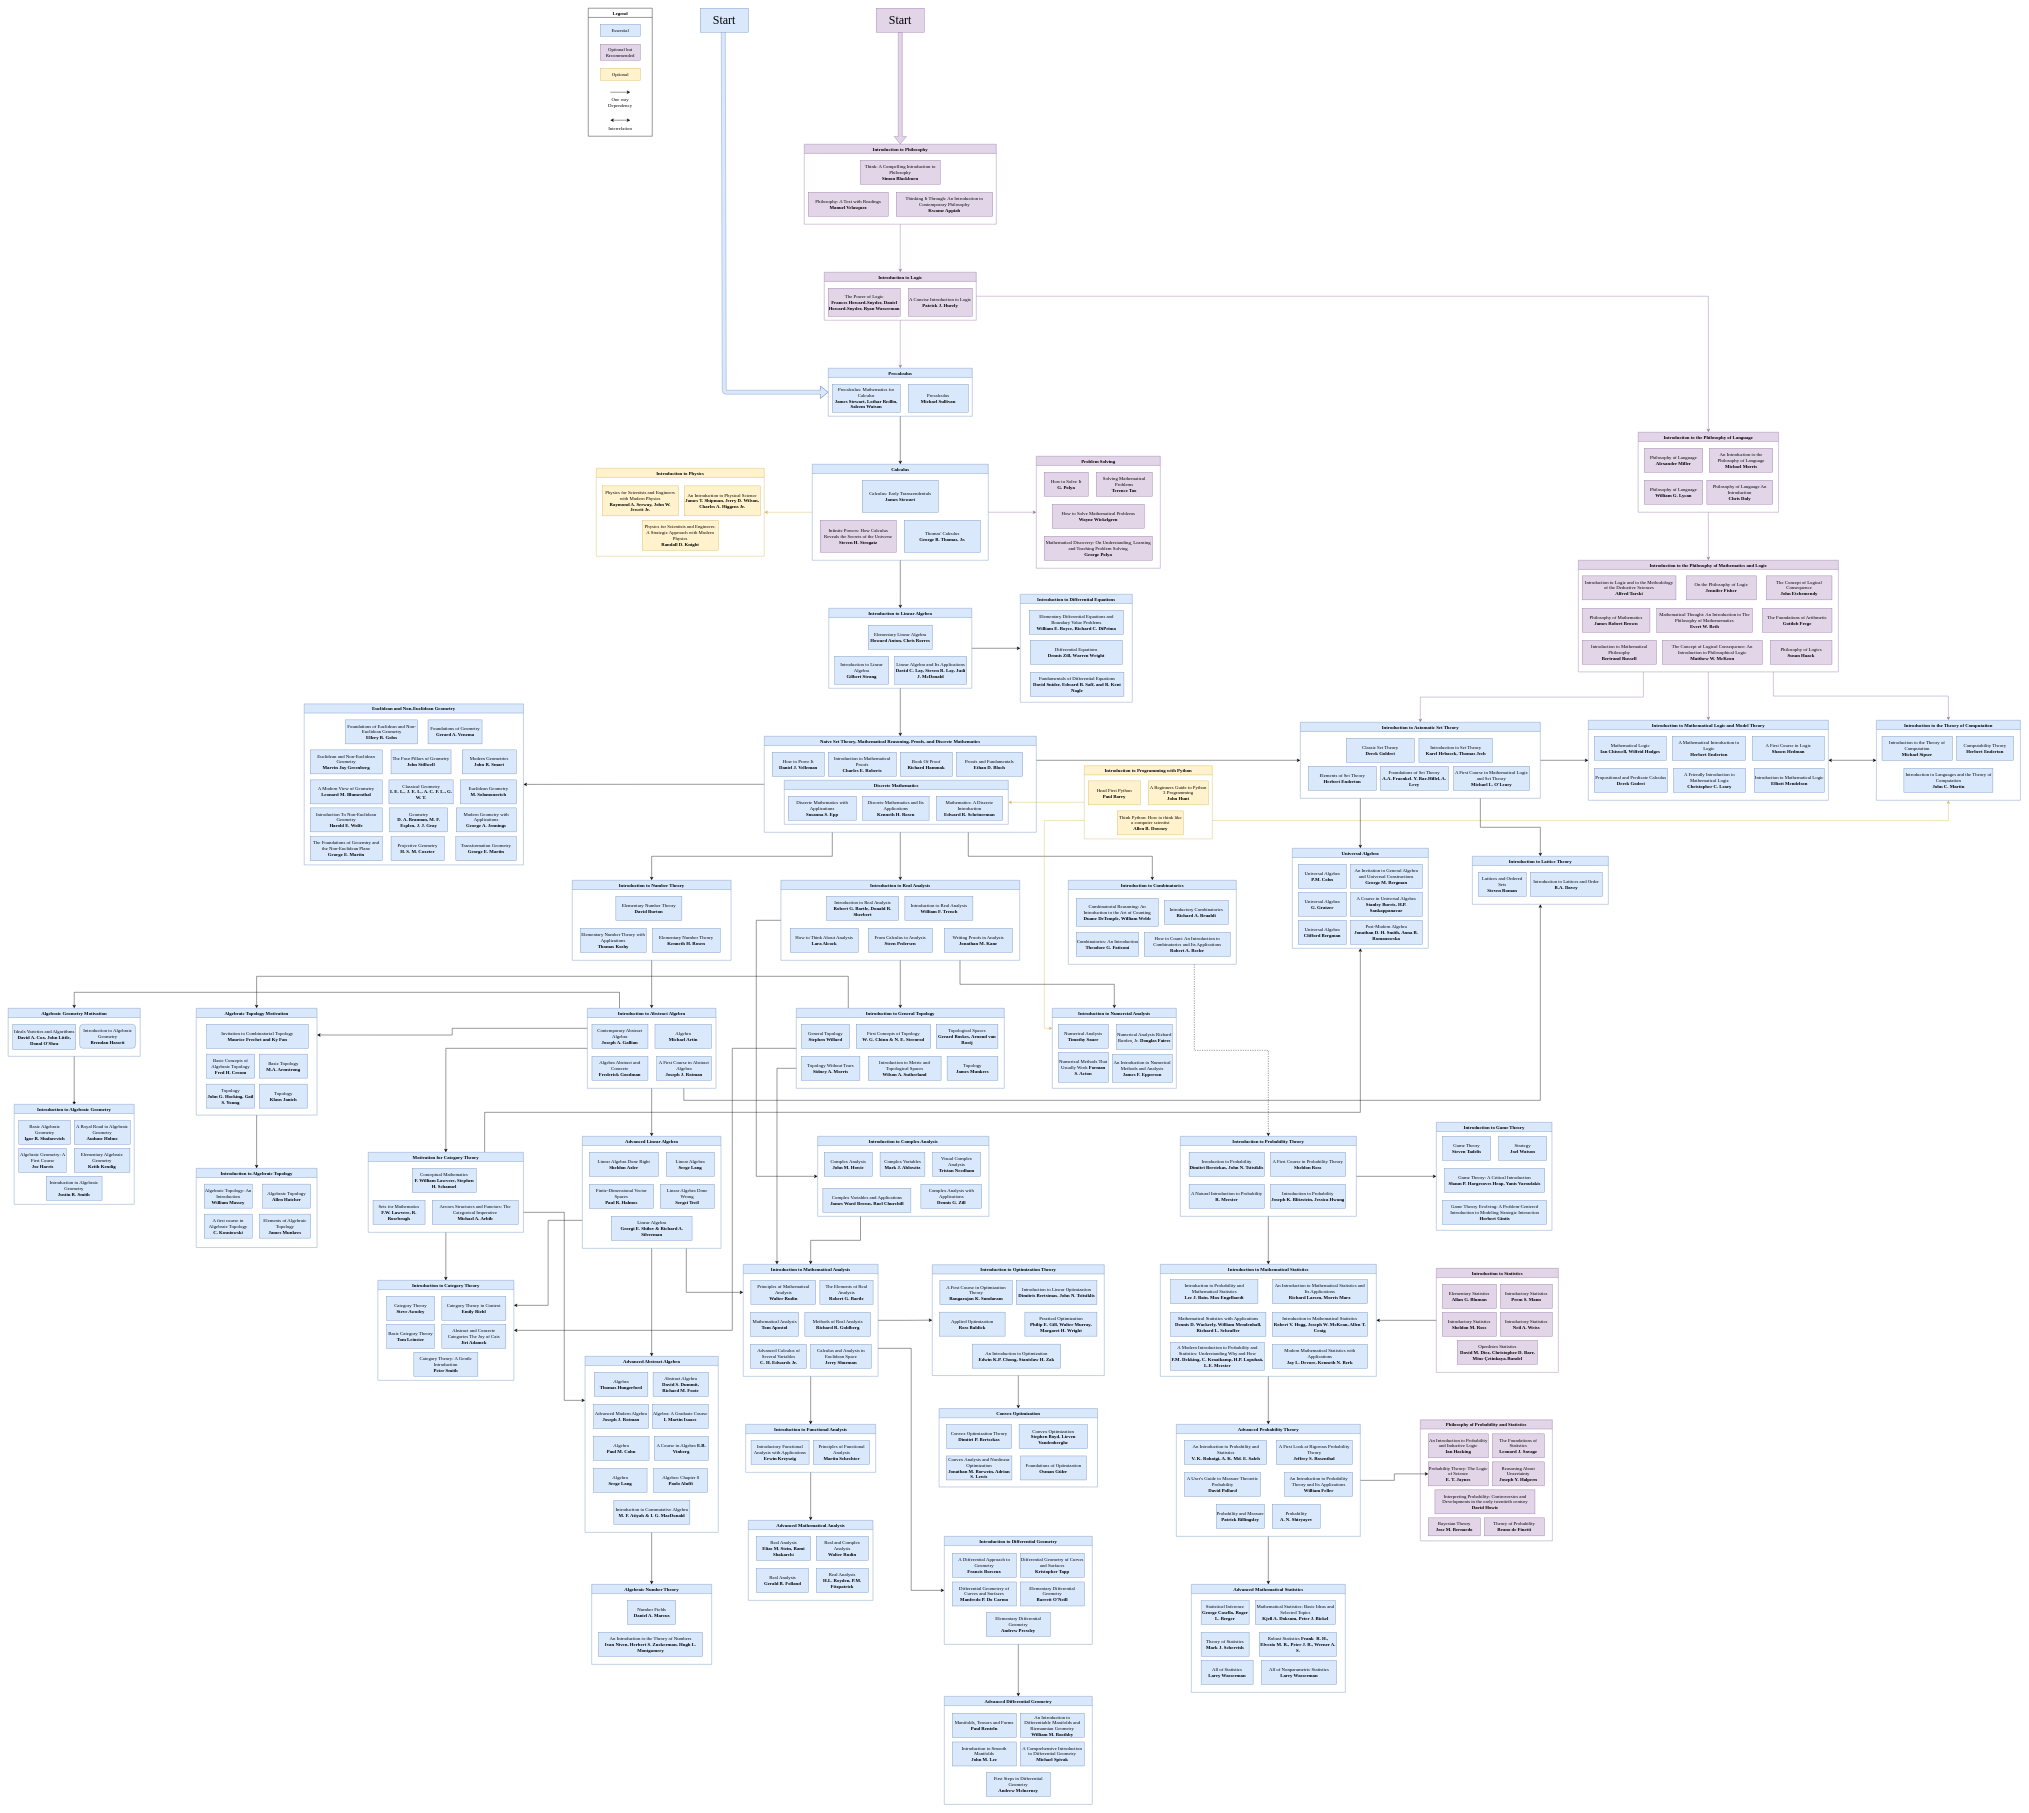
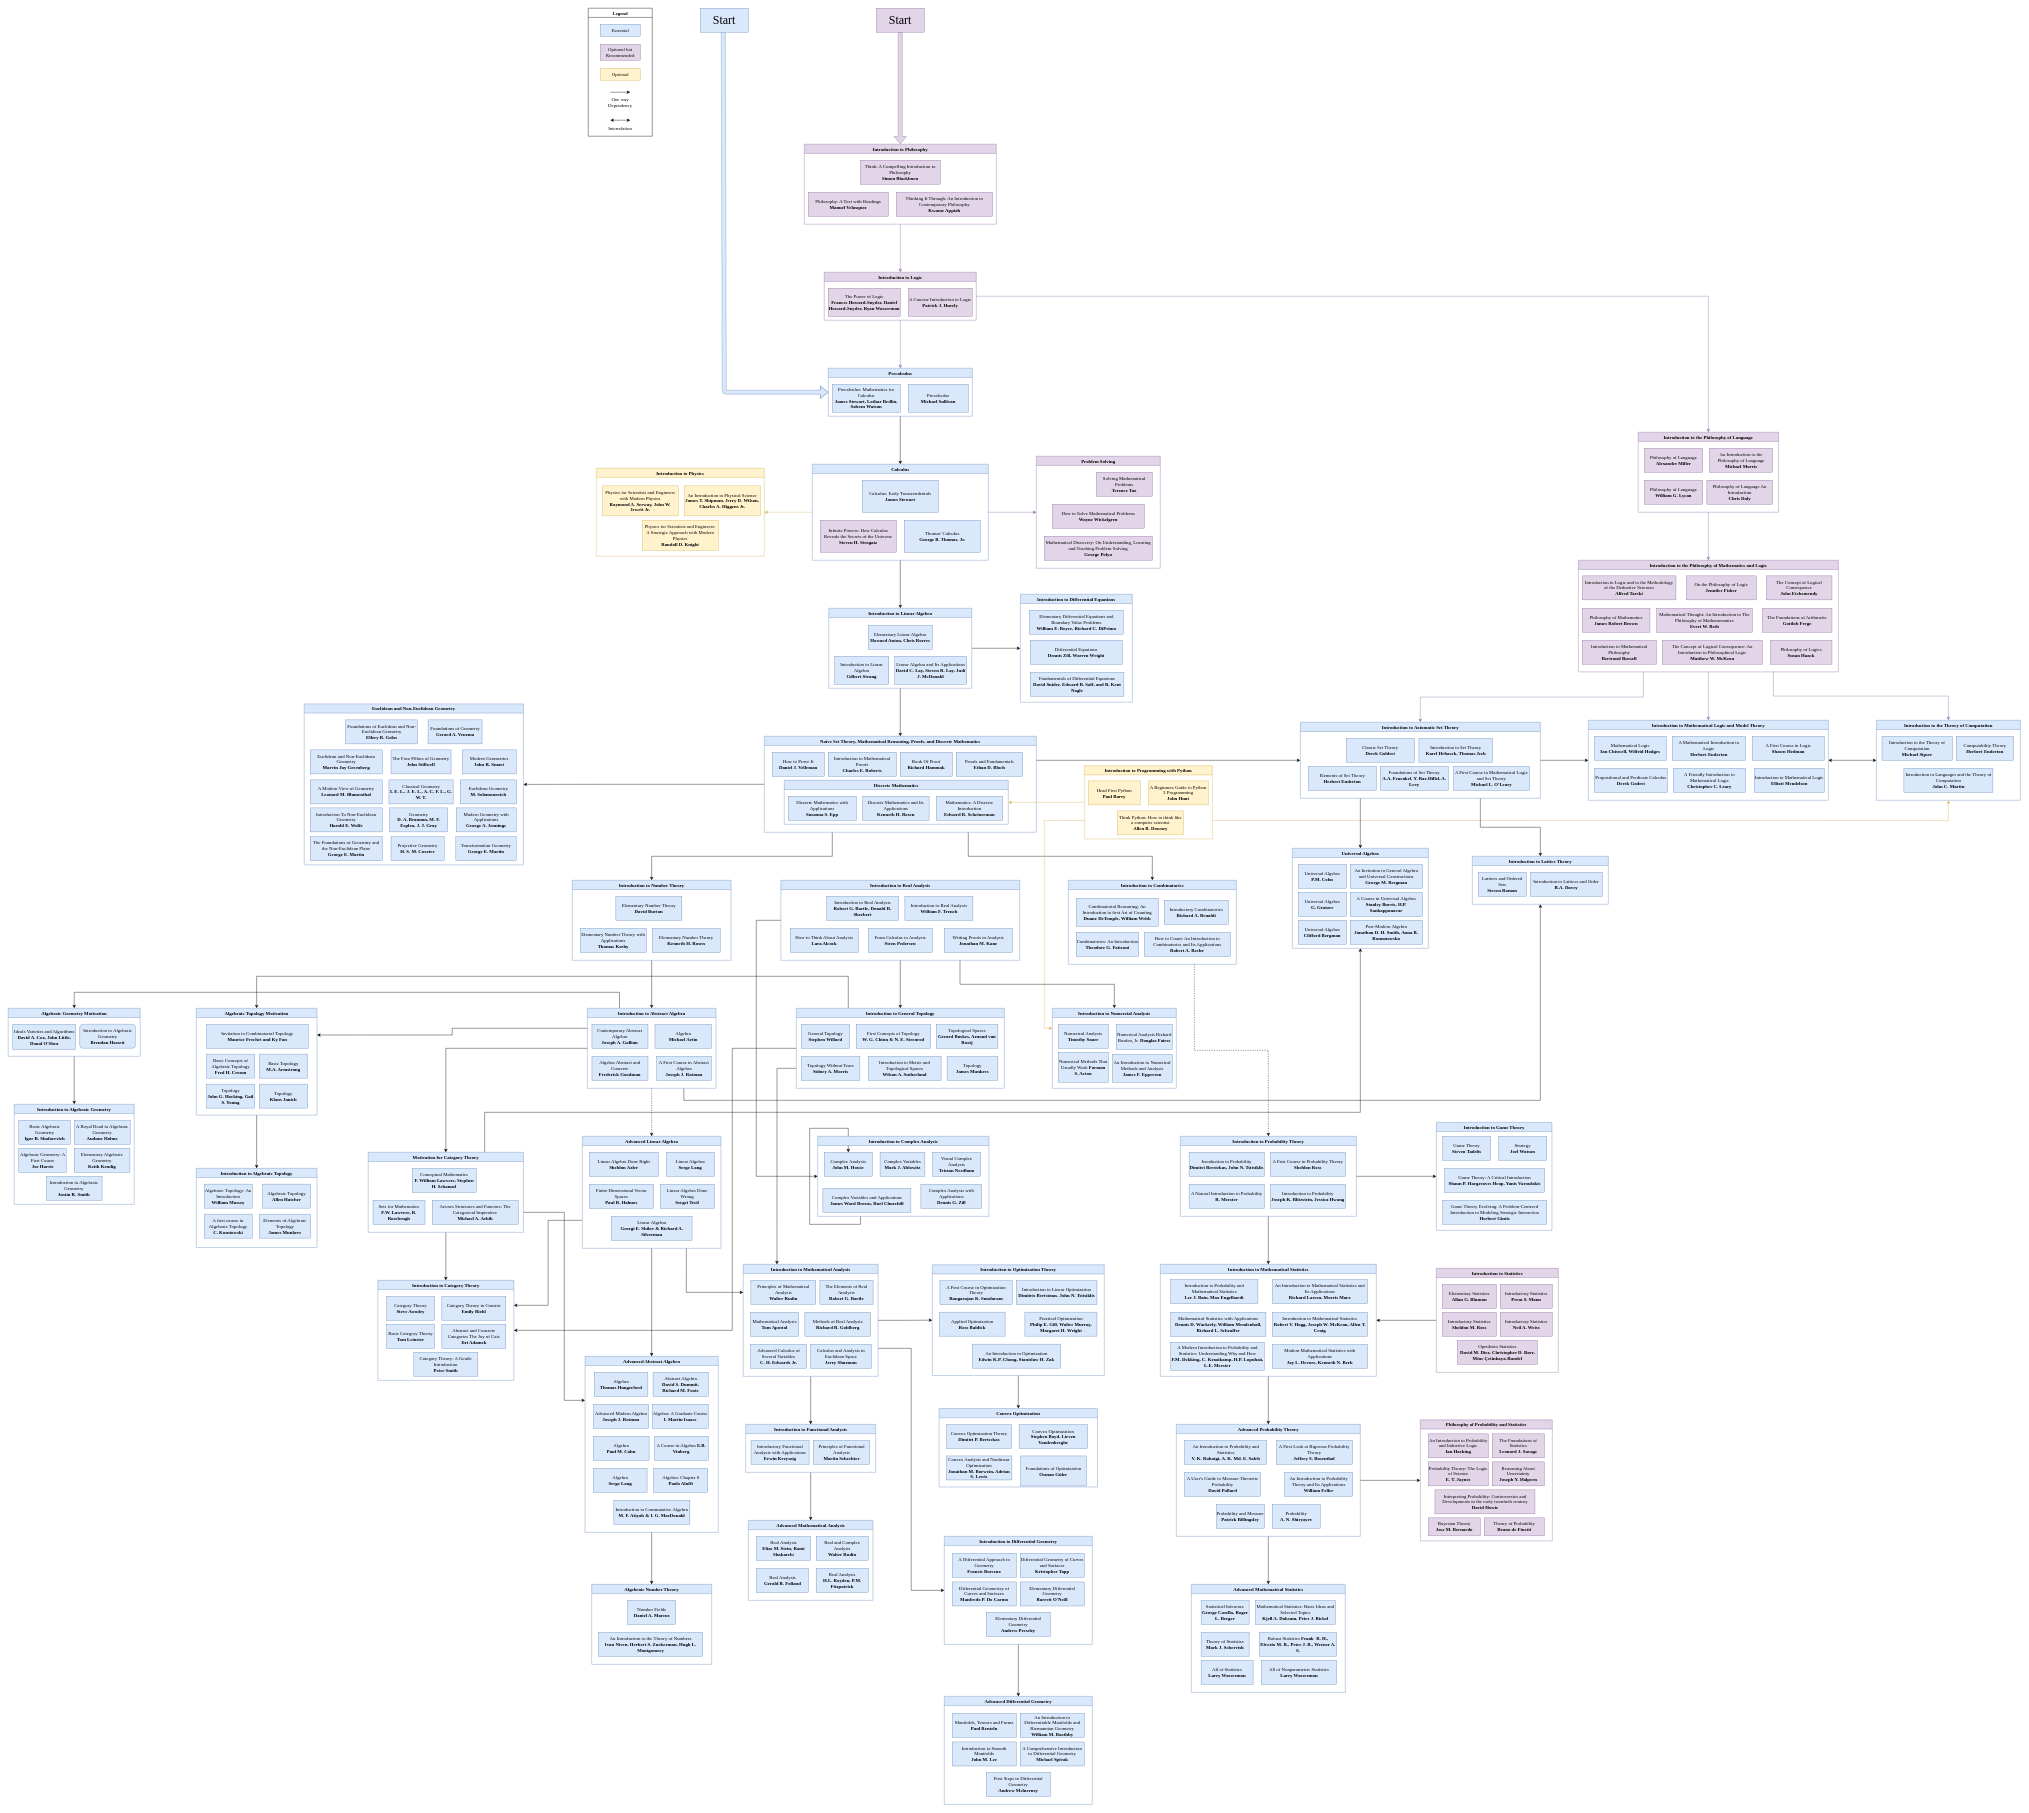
(1066, 484) -> none
(900, 876) -> none
(1117, 912) -> (1117, 912)
(74, 1100) -> (74, 1100)
(652, 1110) -> (652, 1110)
(811, 1260) -> (848, 1148)
(1053, 1468) -> (1053, 1471)
(1424, 1474) -> (1416, 1480)
